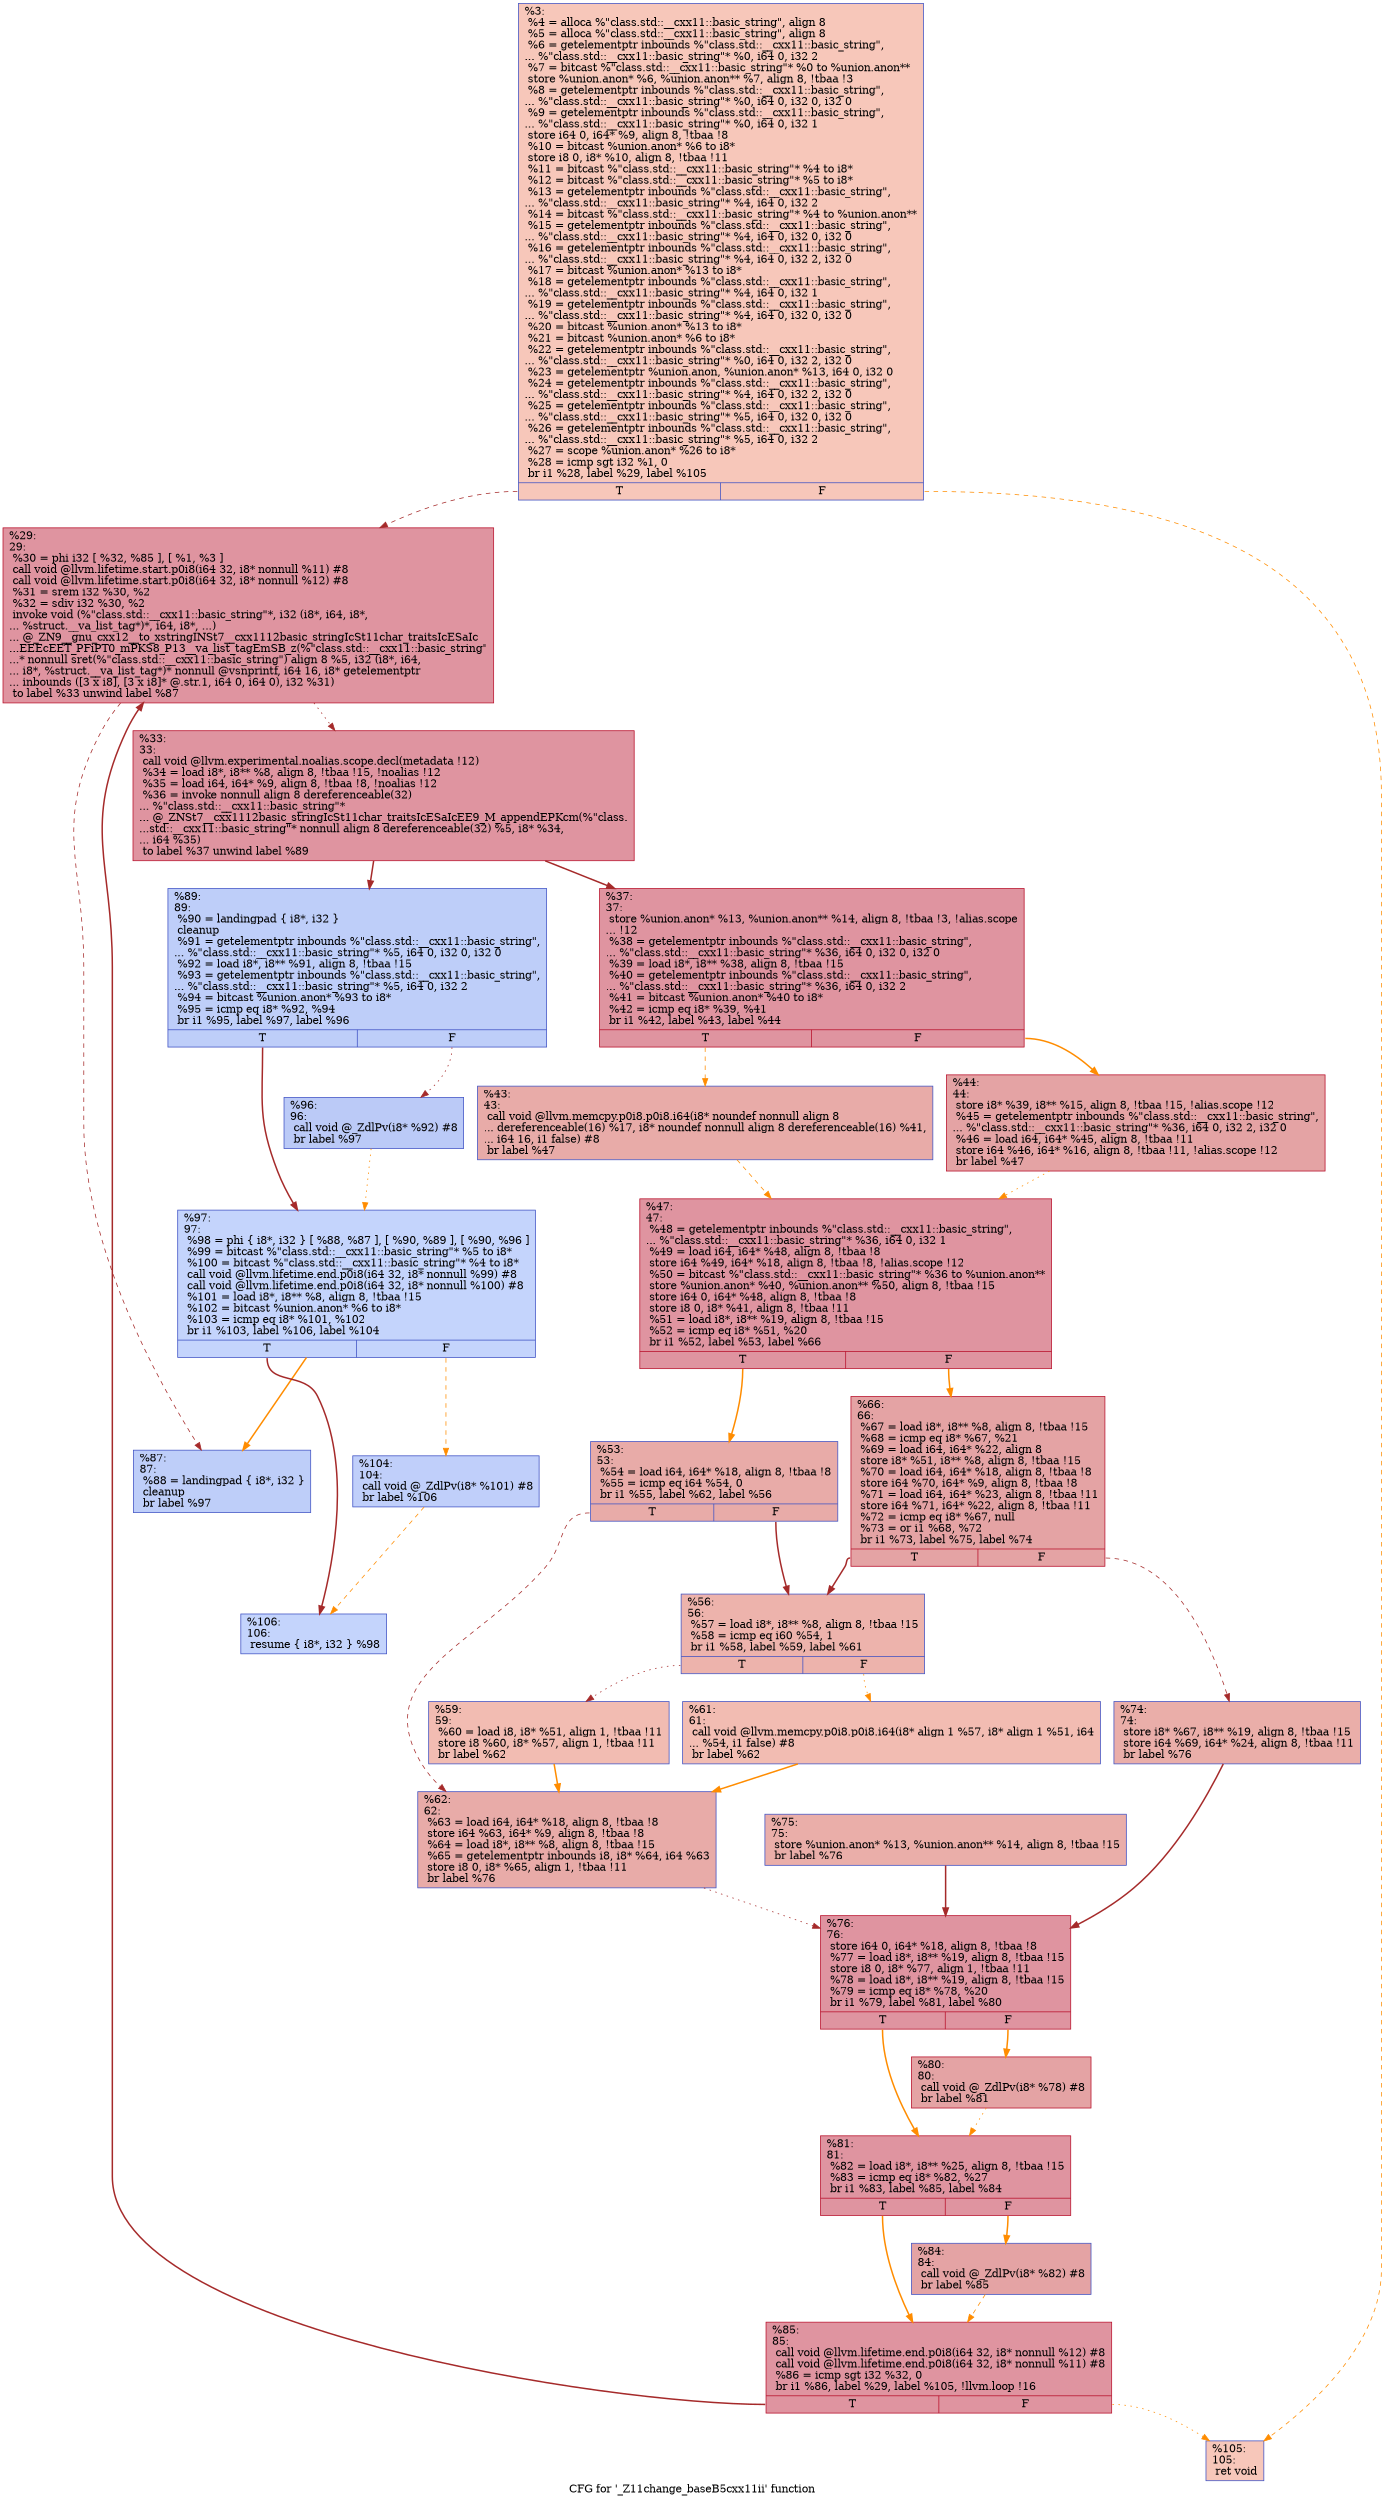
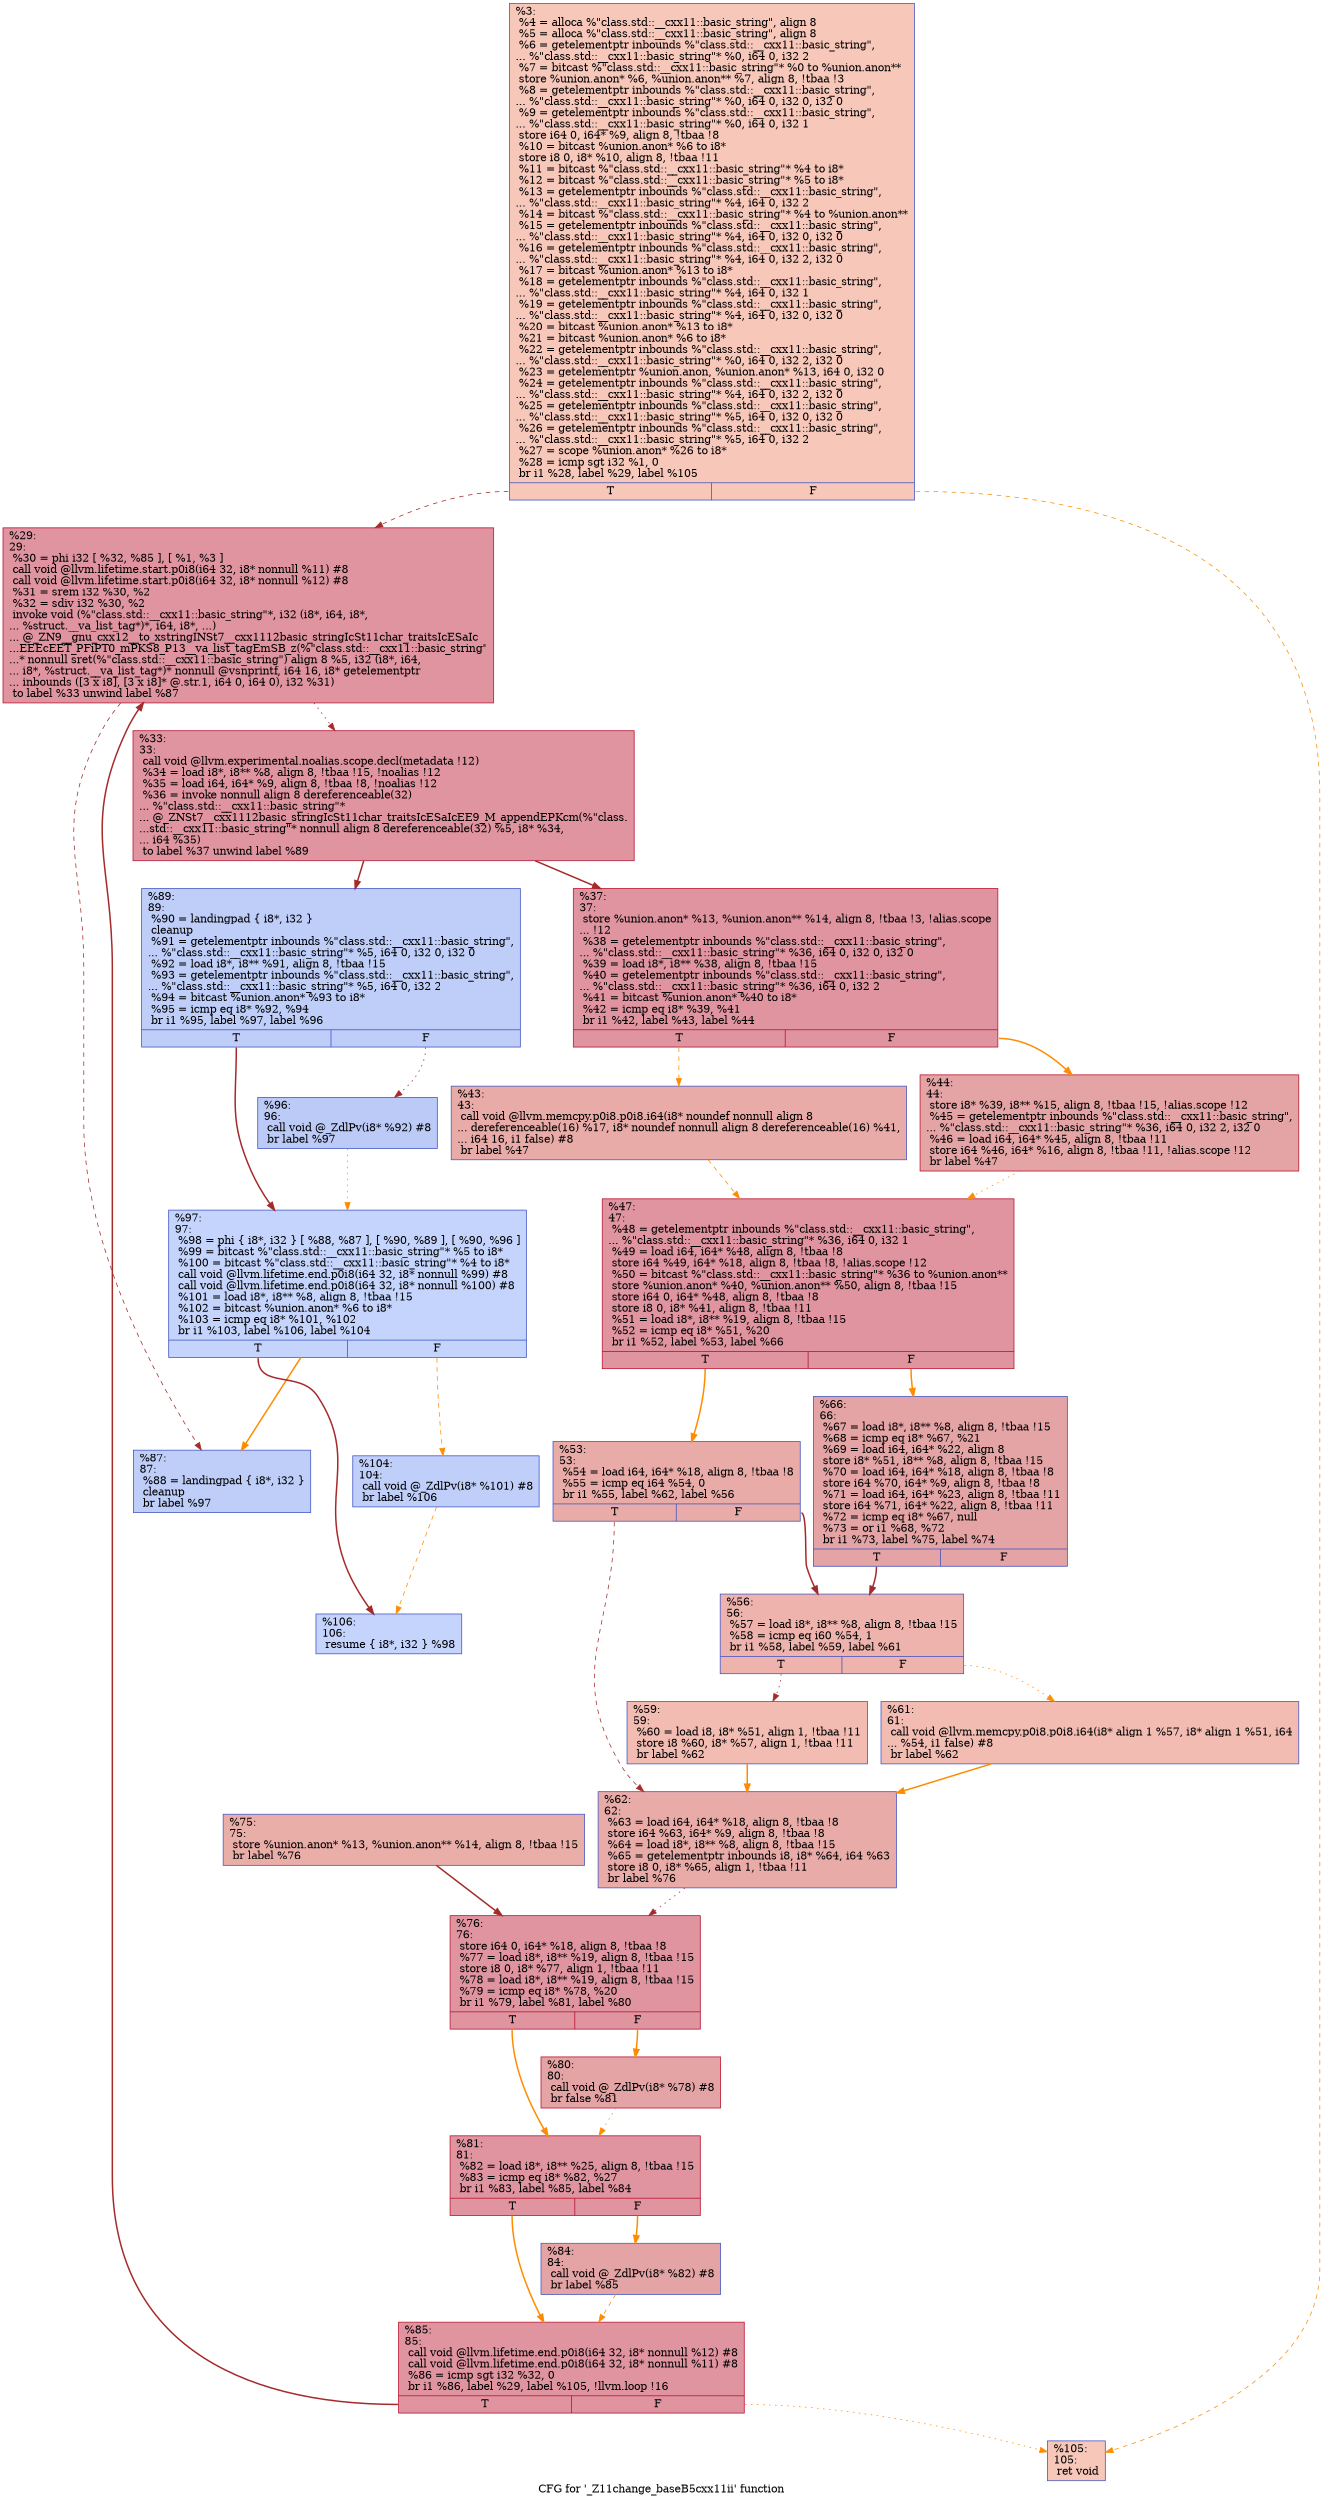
(978, 1481) -> (940, 1481)
(1237, 1733) -> none
(954, 2099) -> (583, 2099)
